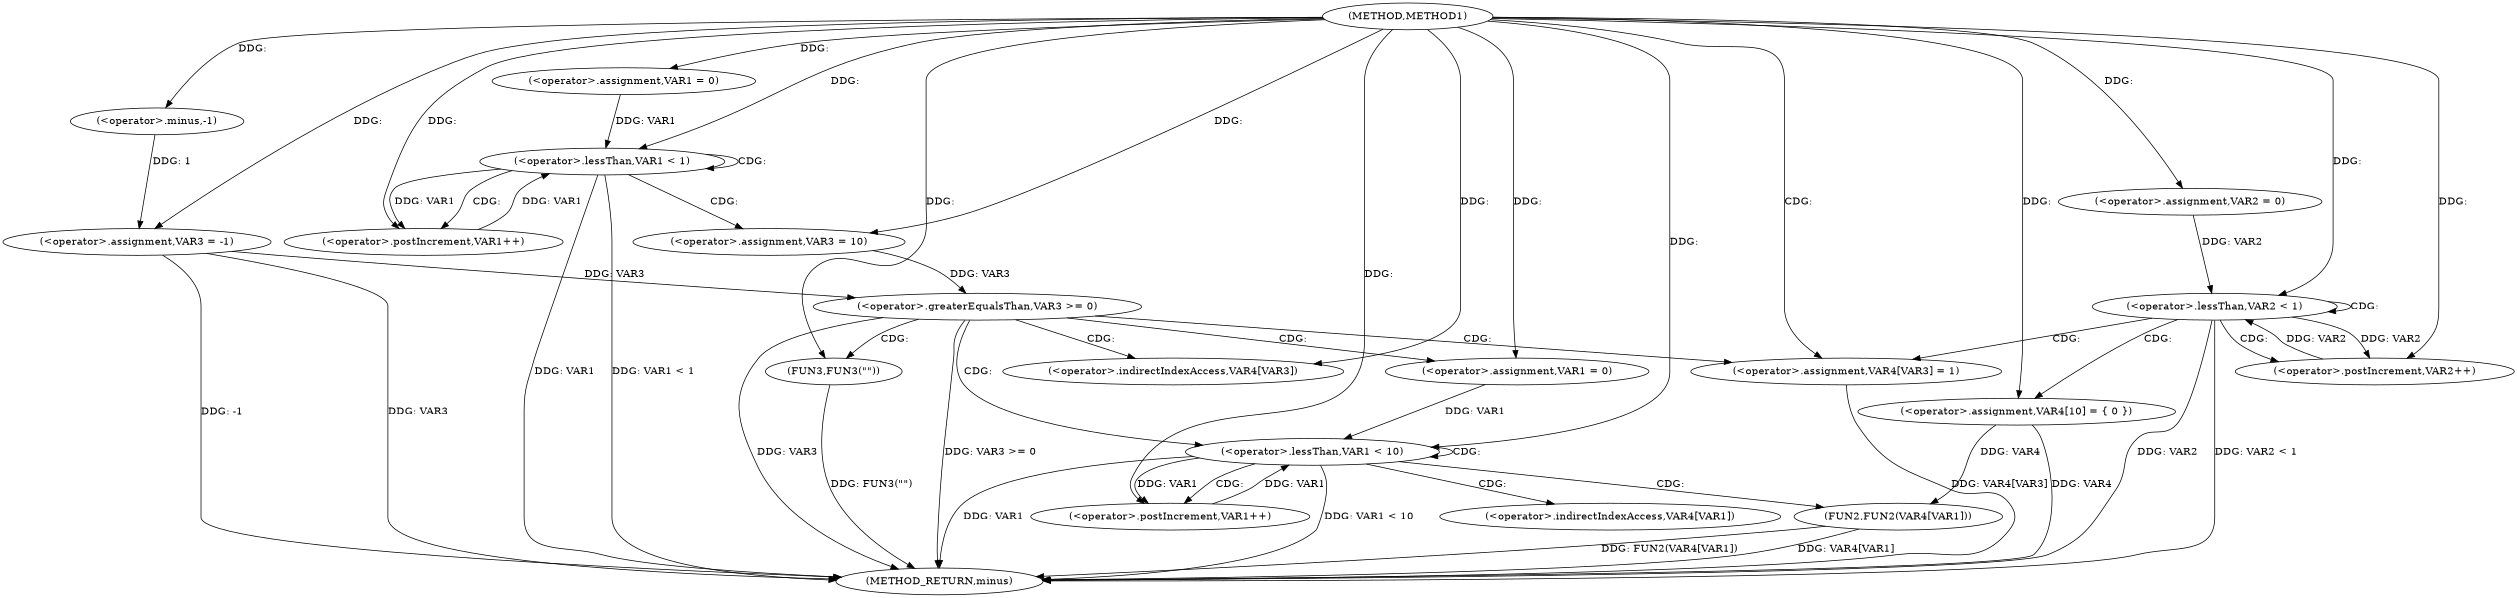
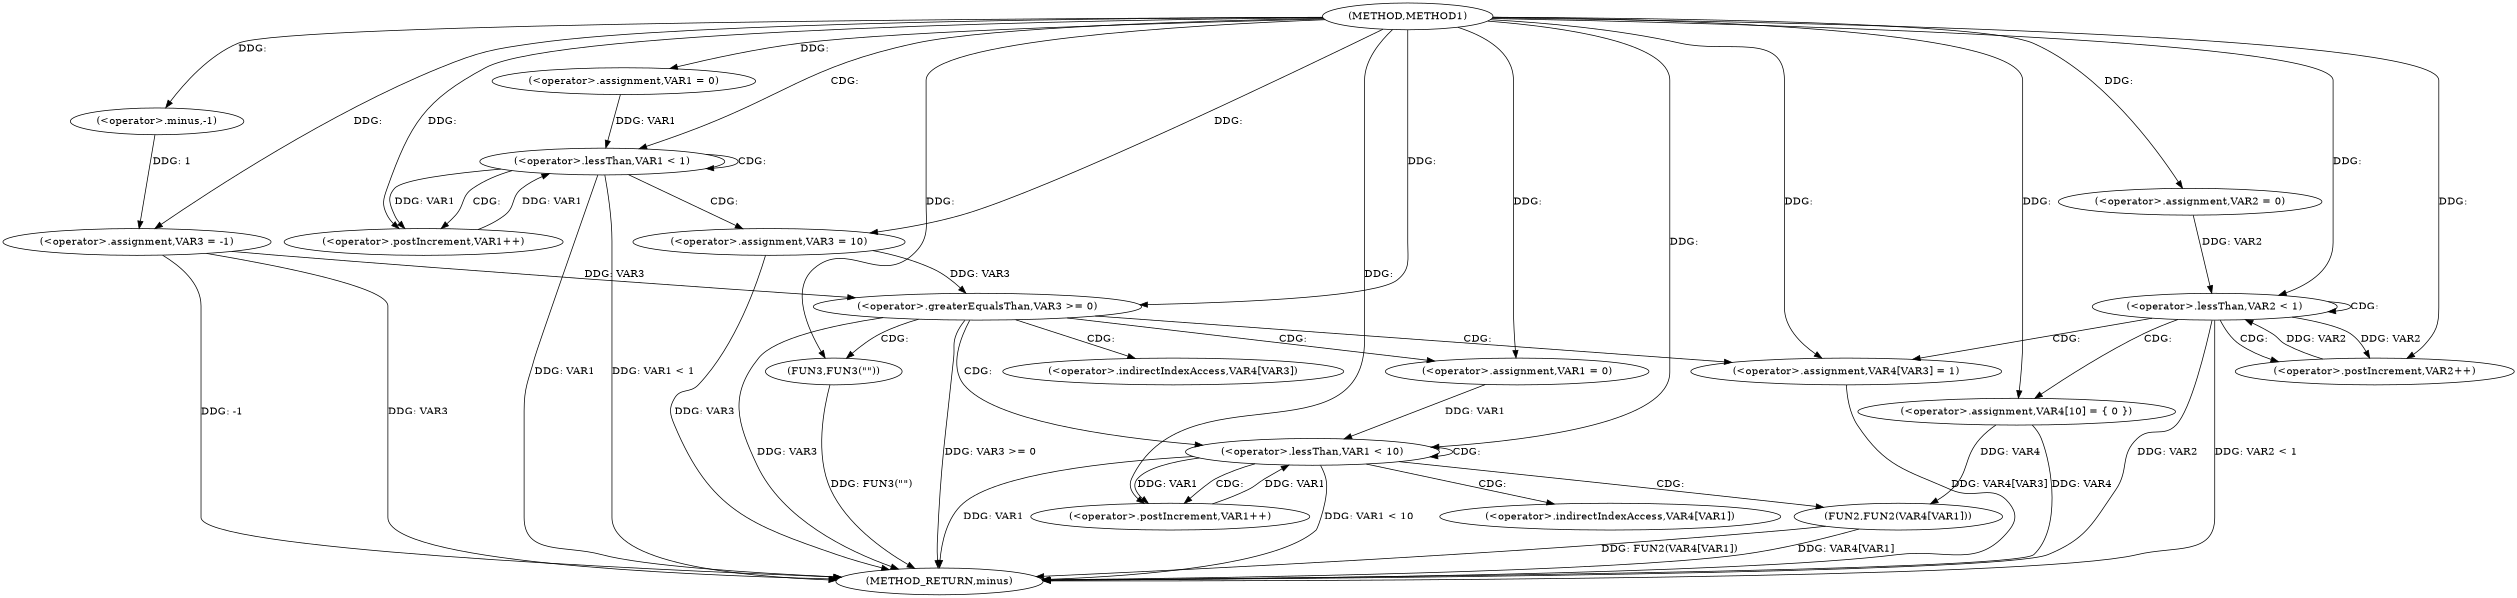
(847, 81) -> (847, 81)
(1800, 202) -> (1800, 202)
(1461, 242) -> (1398, 279)
none -> (687, 452)
